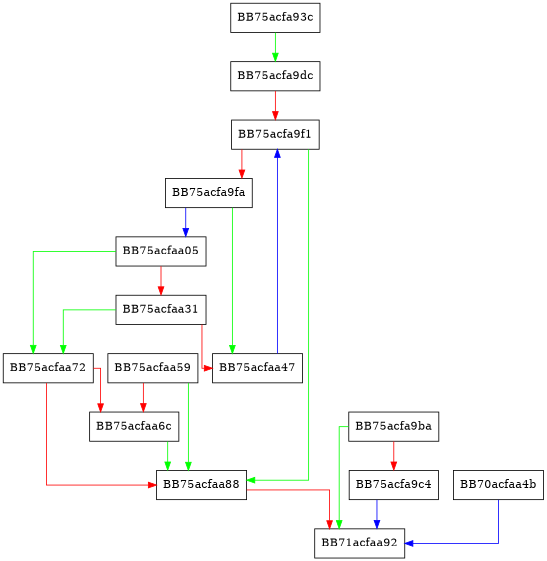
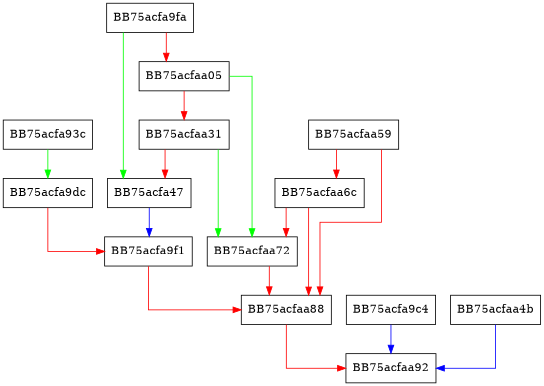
(242, 160) -> none
(186, 218) -> (166, 43)
(309, 342) -> (169, 310)
(258, 368) -> (149, 193)
(101, 382) -> (286, 218)
(188, 423) -> (355, 222)
(394, 427) -> none
(168, 452) -> (309, 247)
(498, 485) -> (496, 310)
(360, 543) -> (391, 368)
